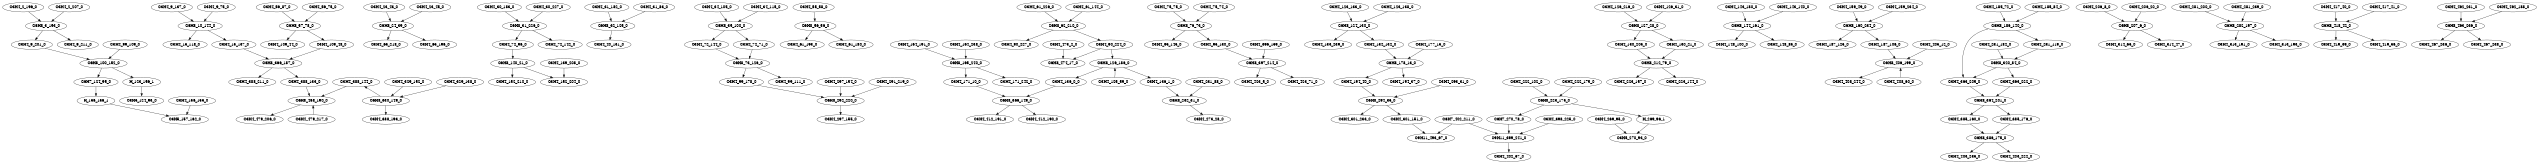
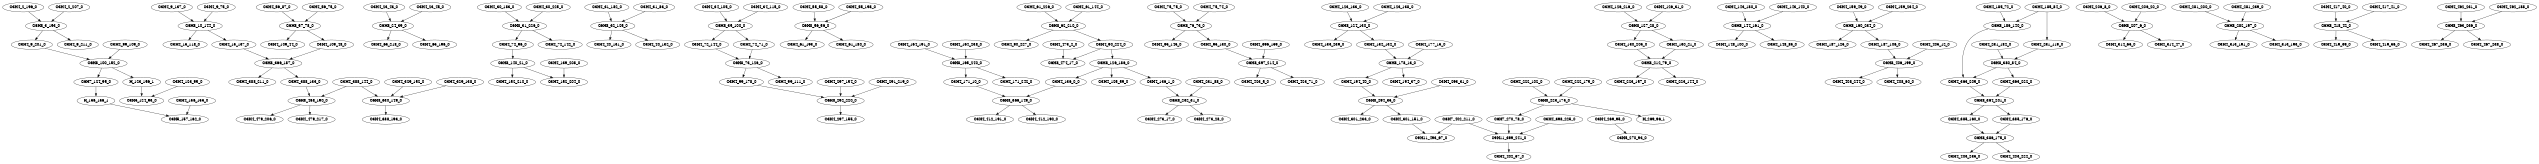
(548, 7) -> (548, 7)
none -> (861, 7)
(2026, 35) -> (2047, 25)
none -> (658, 45)
(2005, 63) -> (2005, 63)
(1115, 74) -> (1112, 71)
(1901, 74) -> (1897, 71)
none -> (187, 82)
(374, 92) -> (368, 91)
(313, 111) -> (310, 109)
none -> (1160, 119)
(1644, 128) -> none
